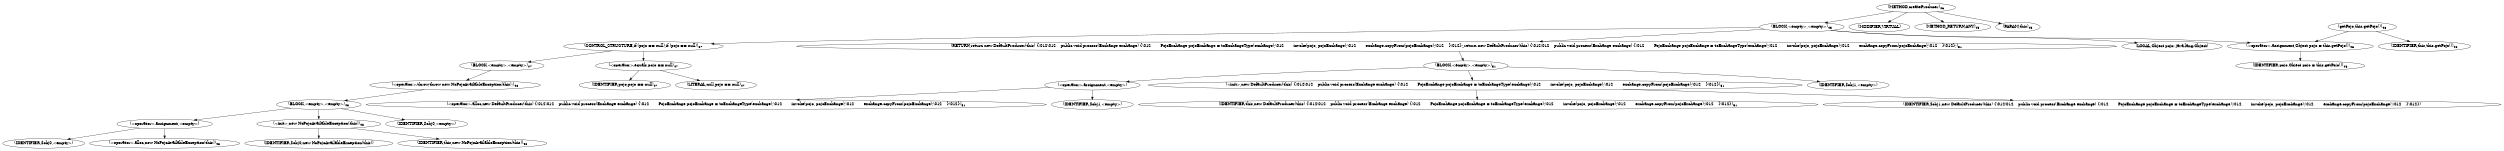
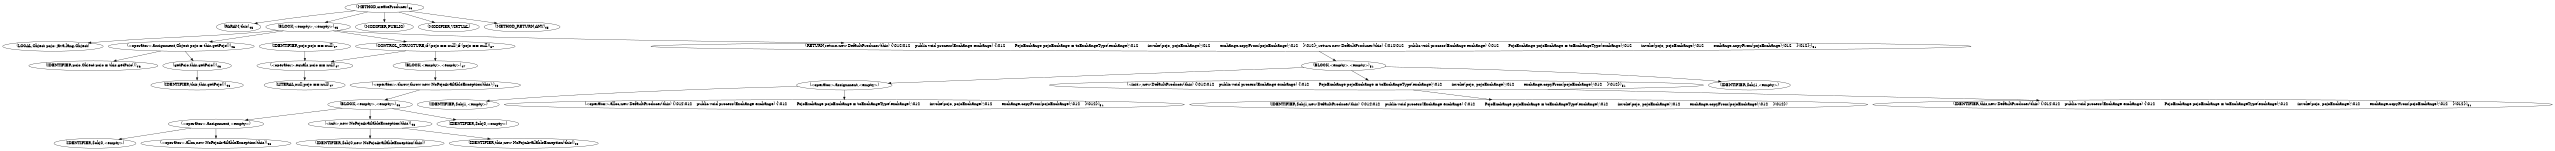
none -> (384, 27)
(2333, 36) -> (188, 55)
(635, 74) -> (305, 55)
